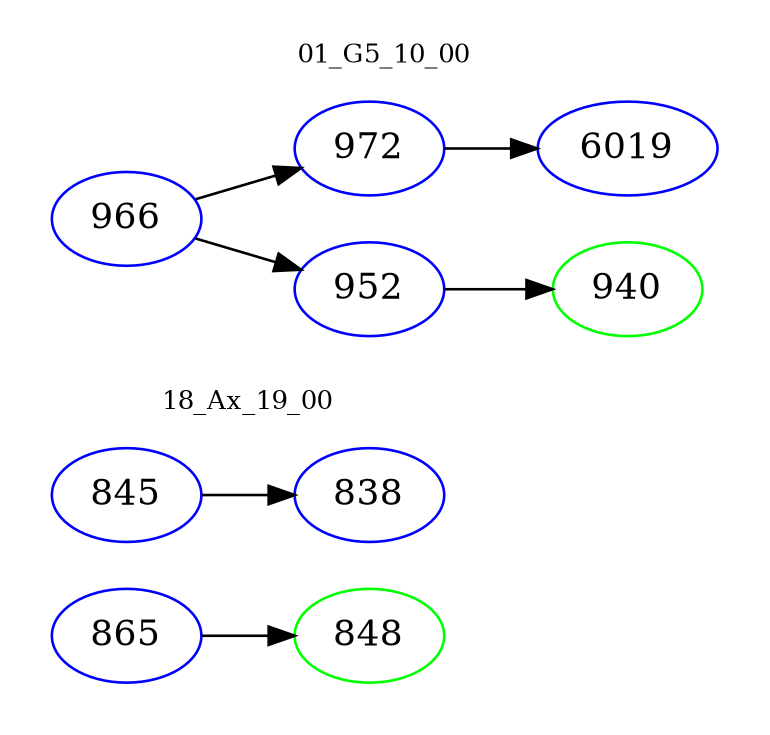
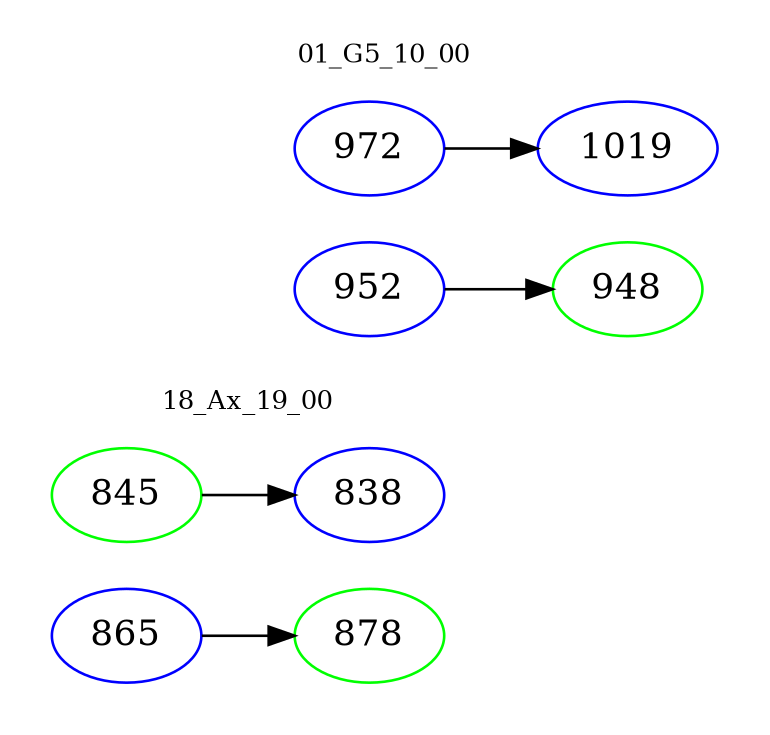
(628, 149) -> (628, 149)
(127, 219) -> none
(628, 289) -> (628, 289)
(127, 495) -> (127, 495)
(369, 636) -> (369, 636)
